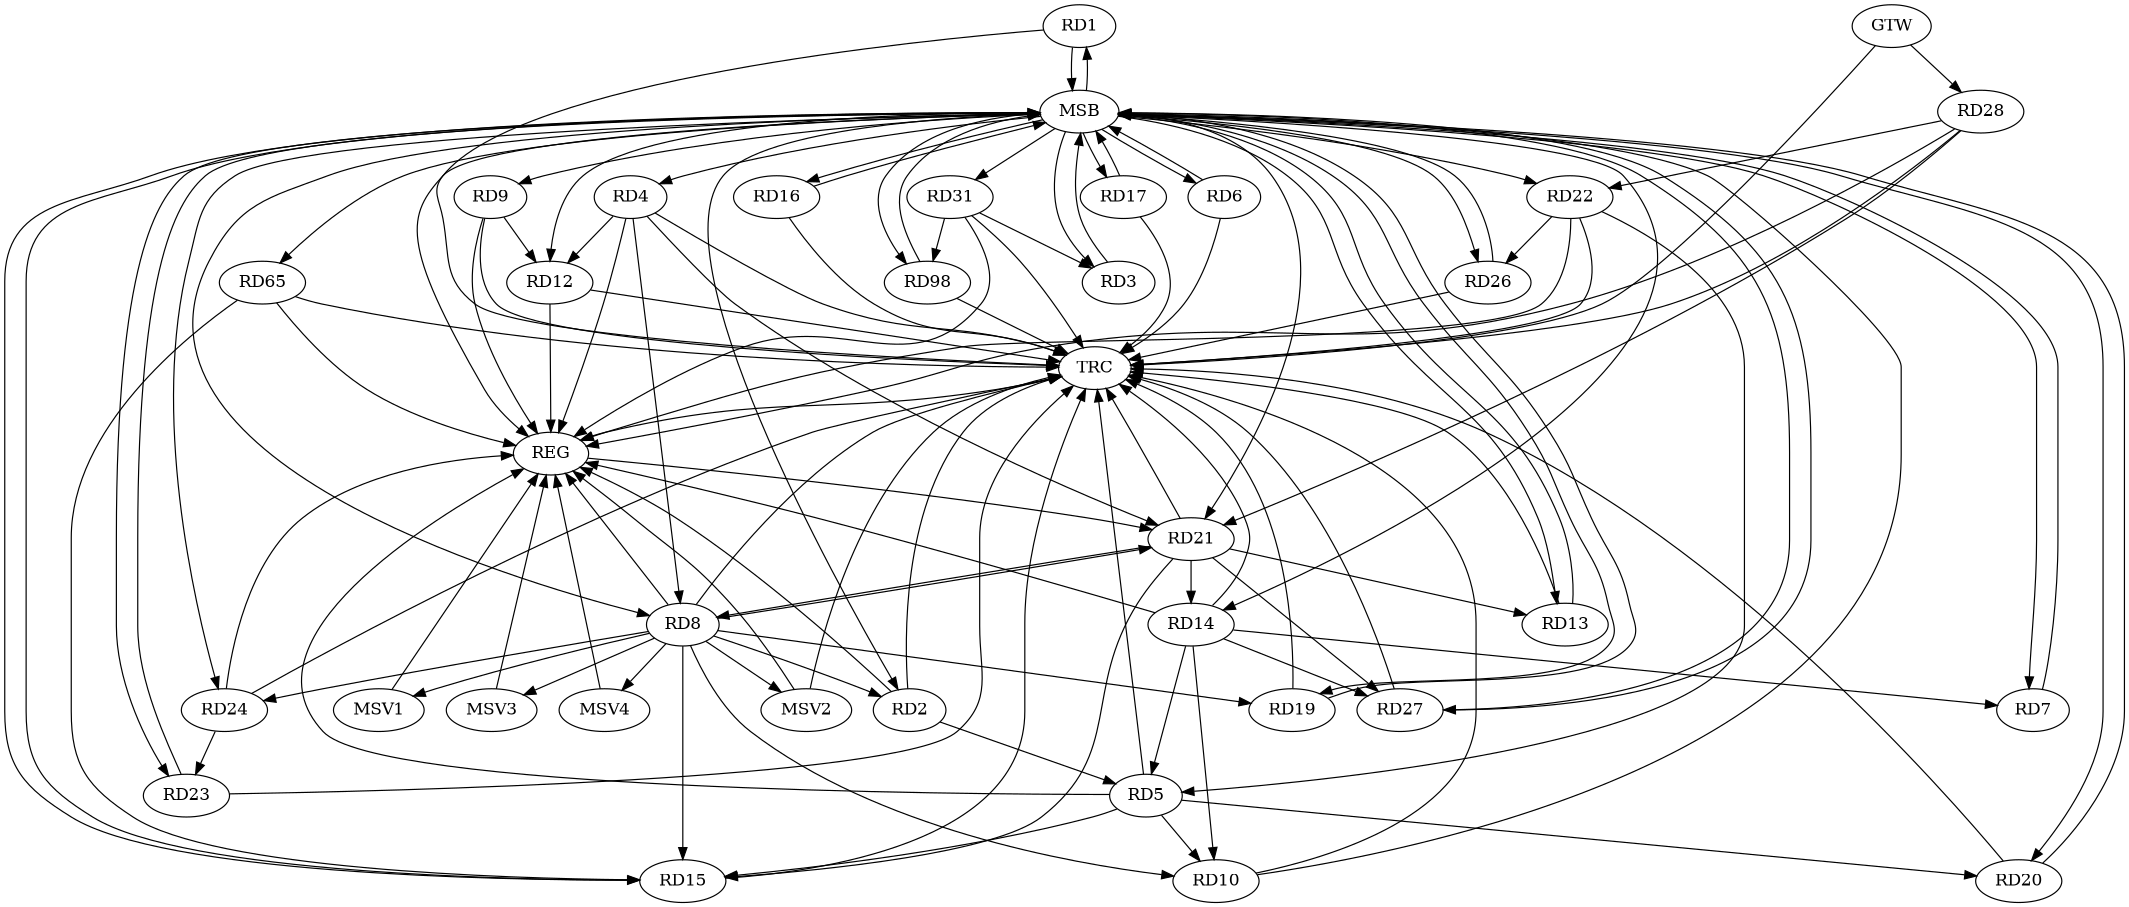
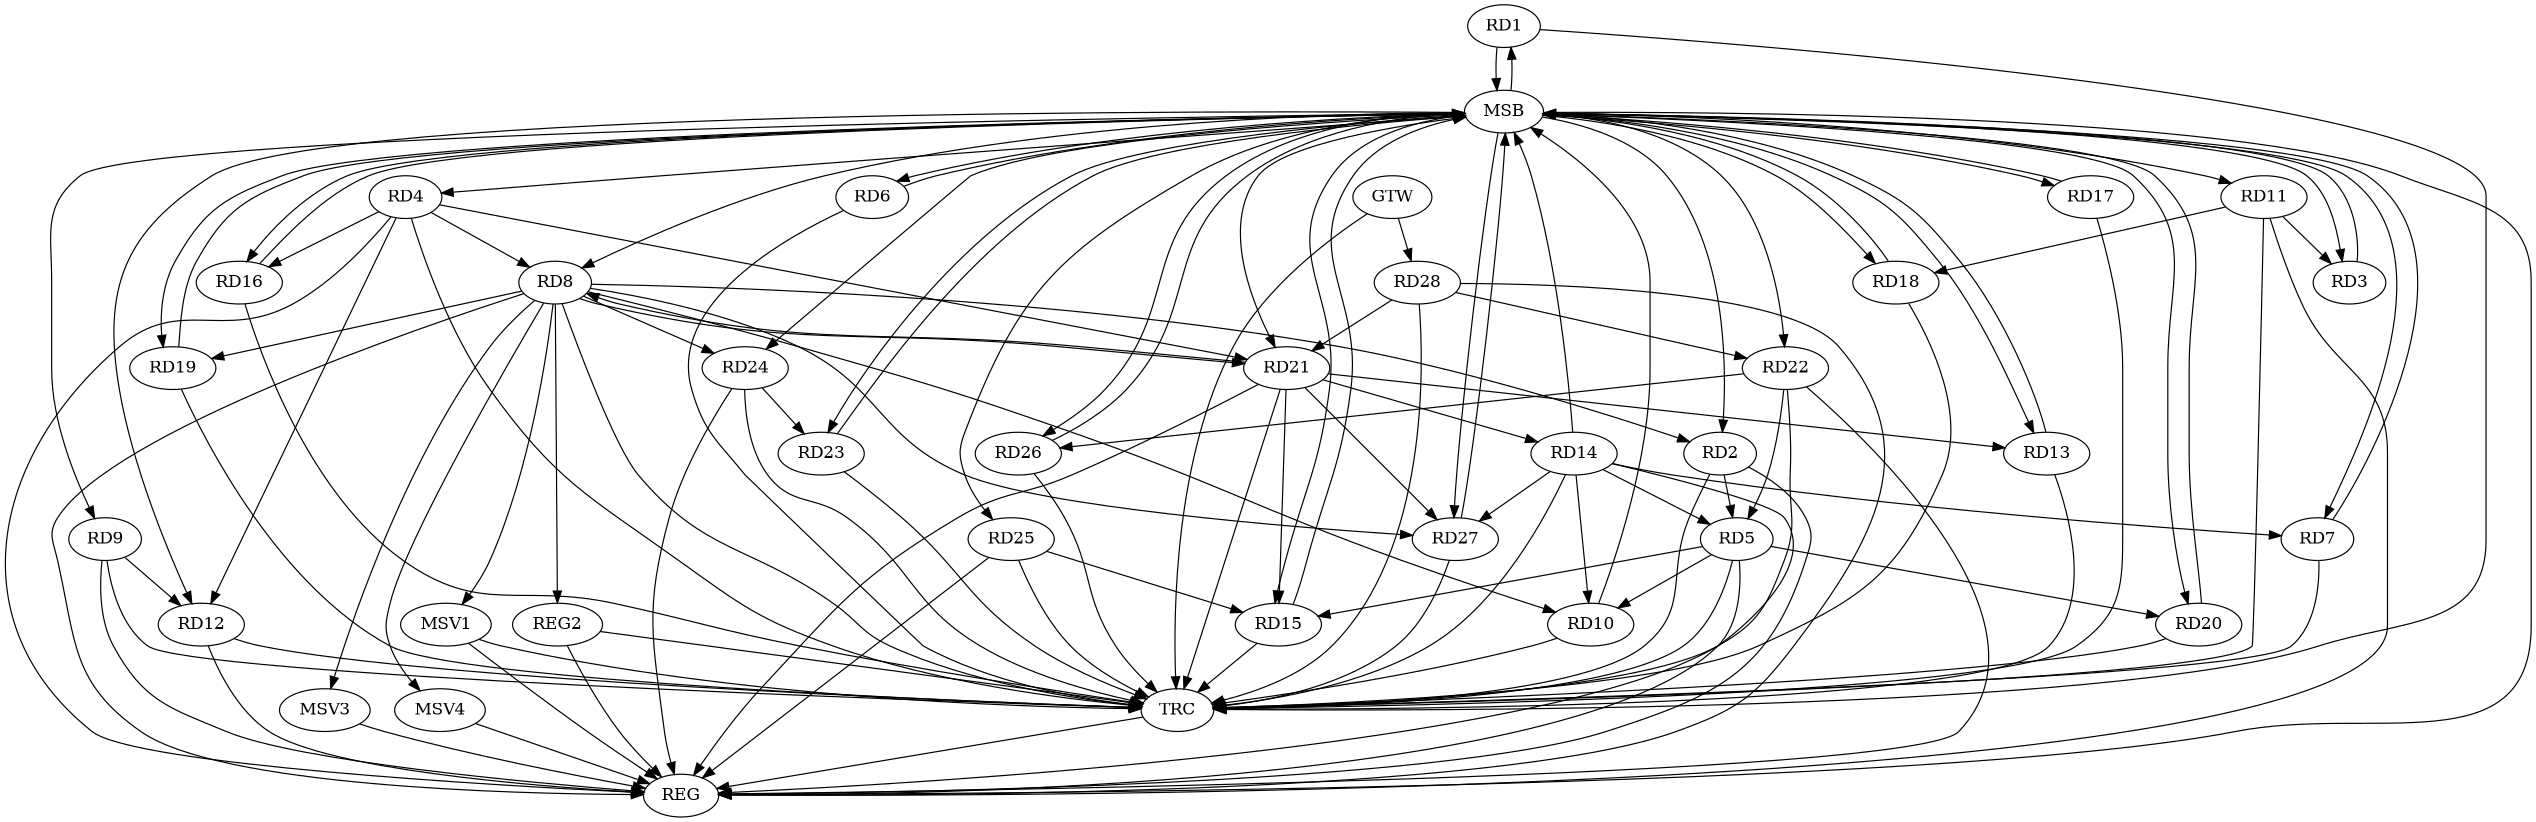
(950, 197) -> (2264, 197)
(1643, 215) -> (1557, 293)
none -> (329, 236)
(262, 283) -> (1011, 539)
(927, 283) -> (1896, 283)
(865, 488) -> (945, 526)
none -> (672, 676)
none -> (1806, 689)
(806, 710) -> (558, 625)
(683, 747) -> (951, 468)
